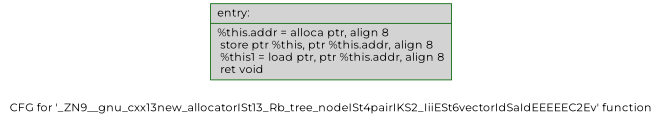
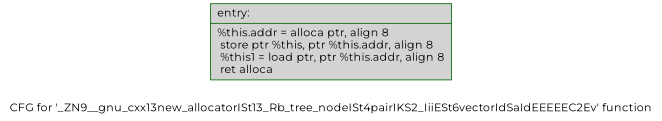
(241, 70) -> (245, 70)
